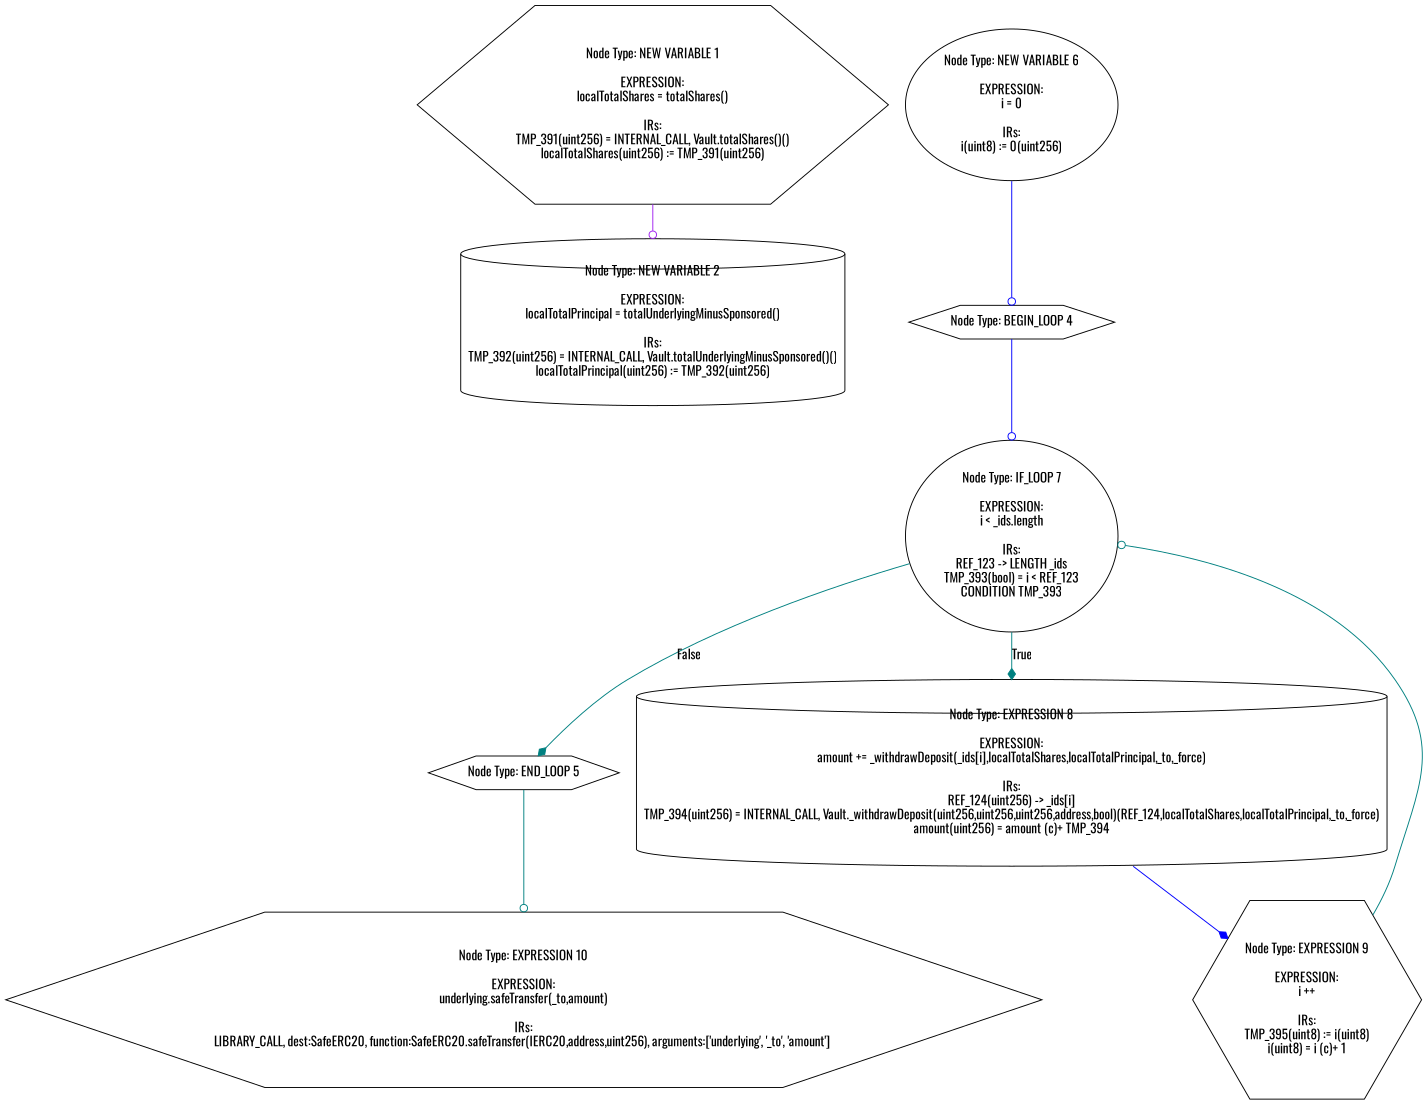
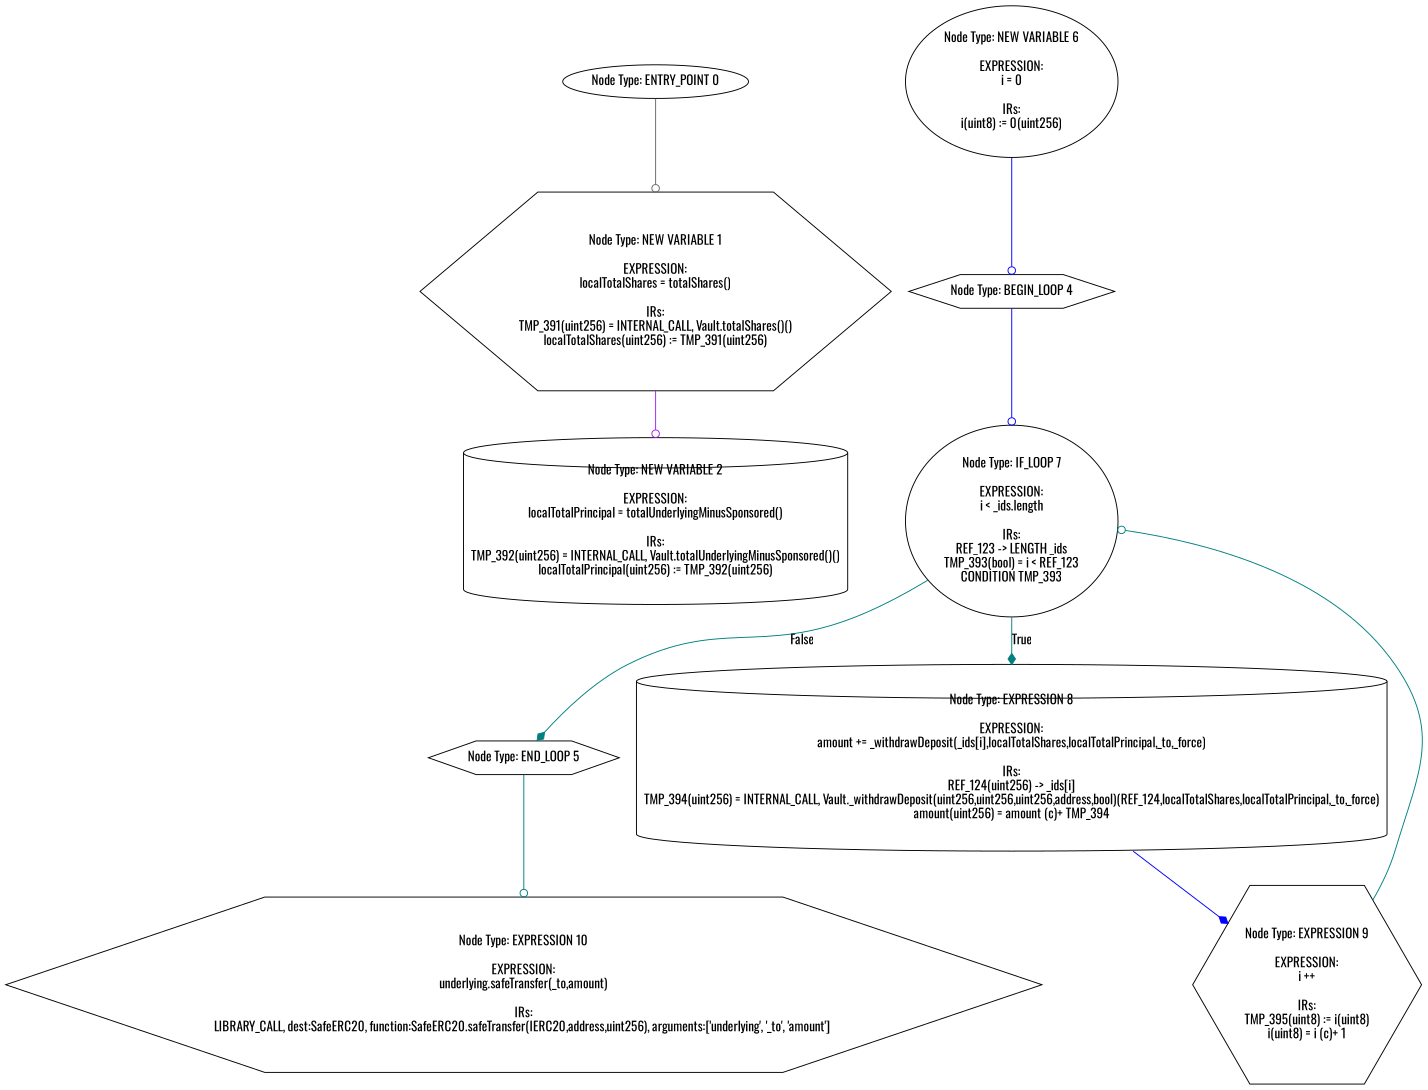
none -> (656, 82)
